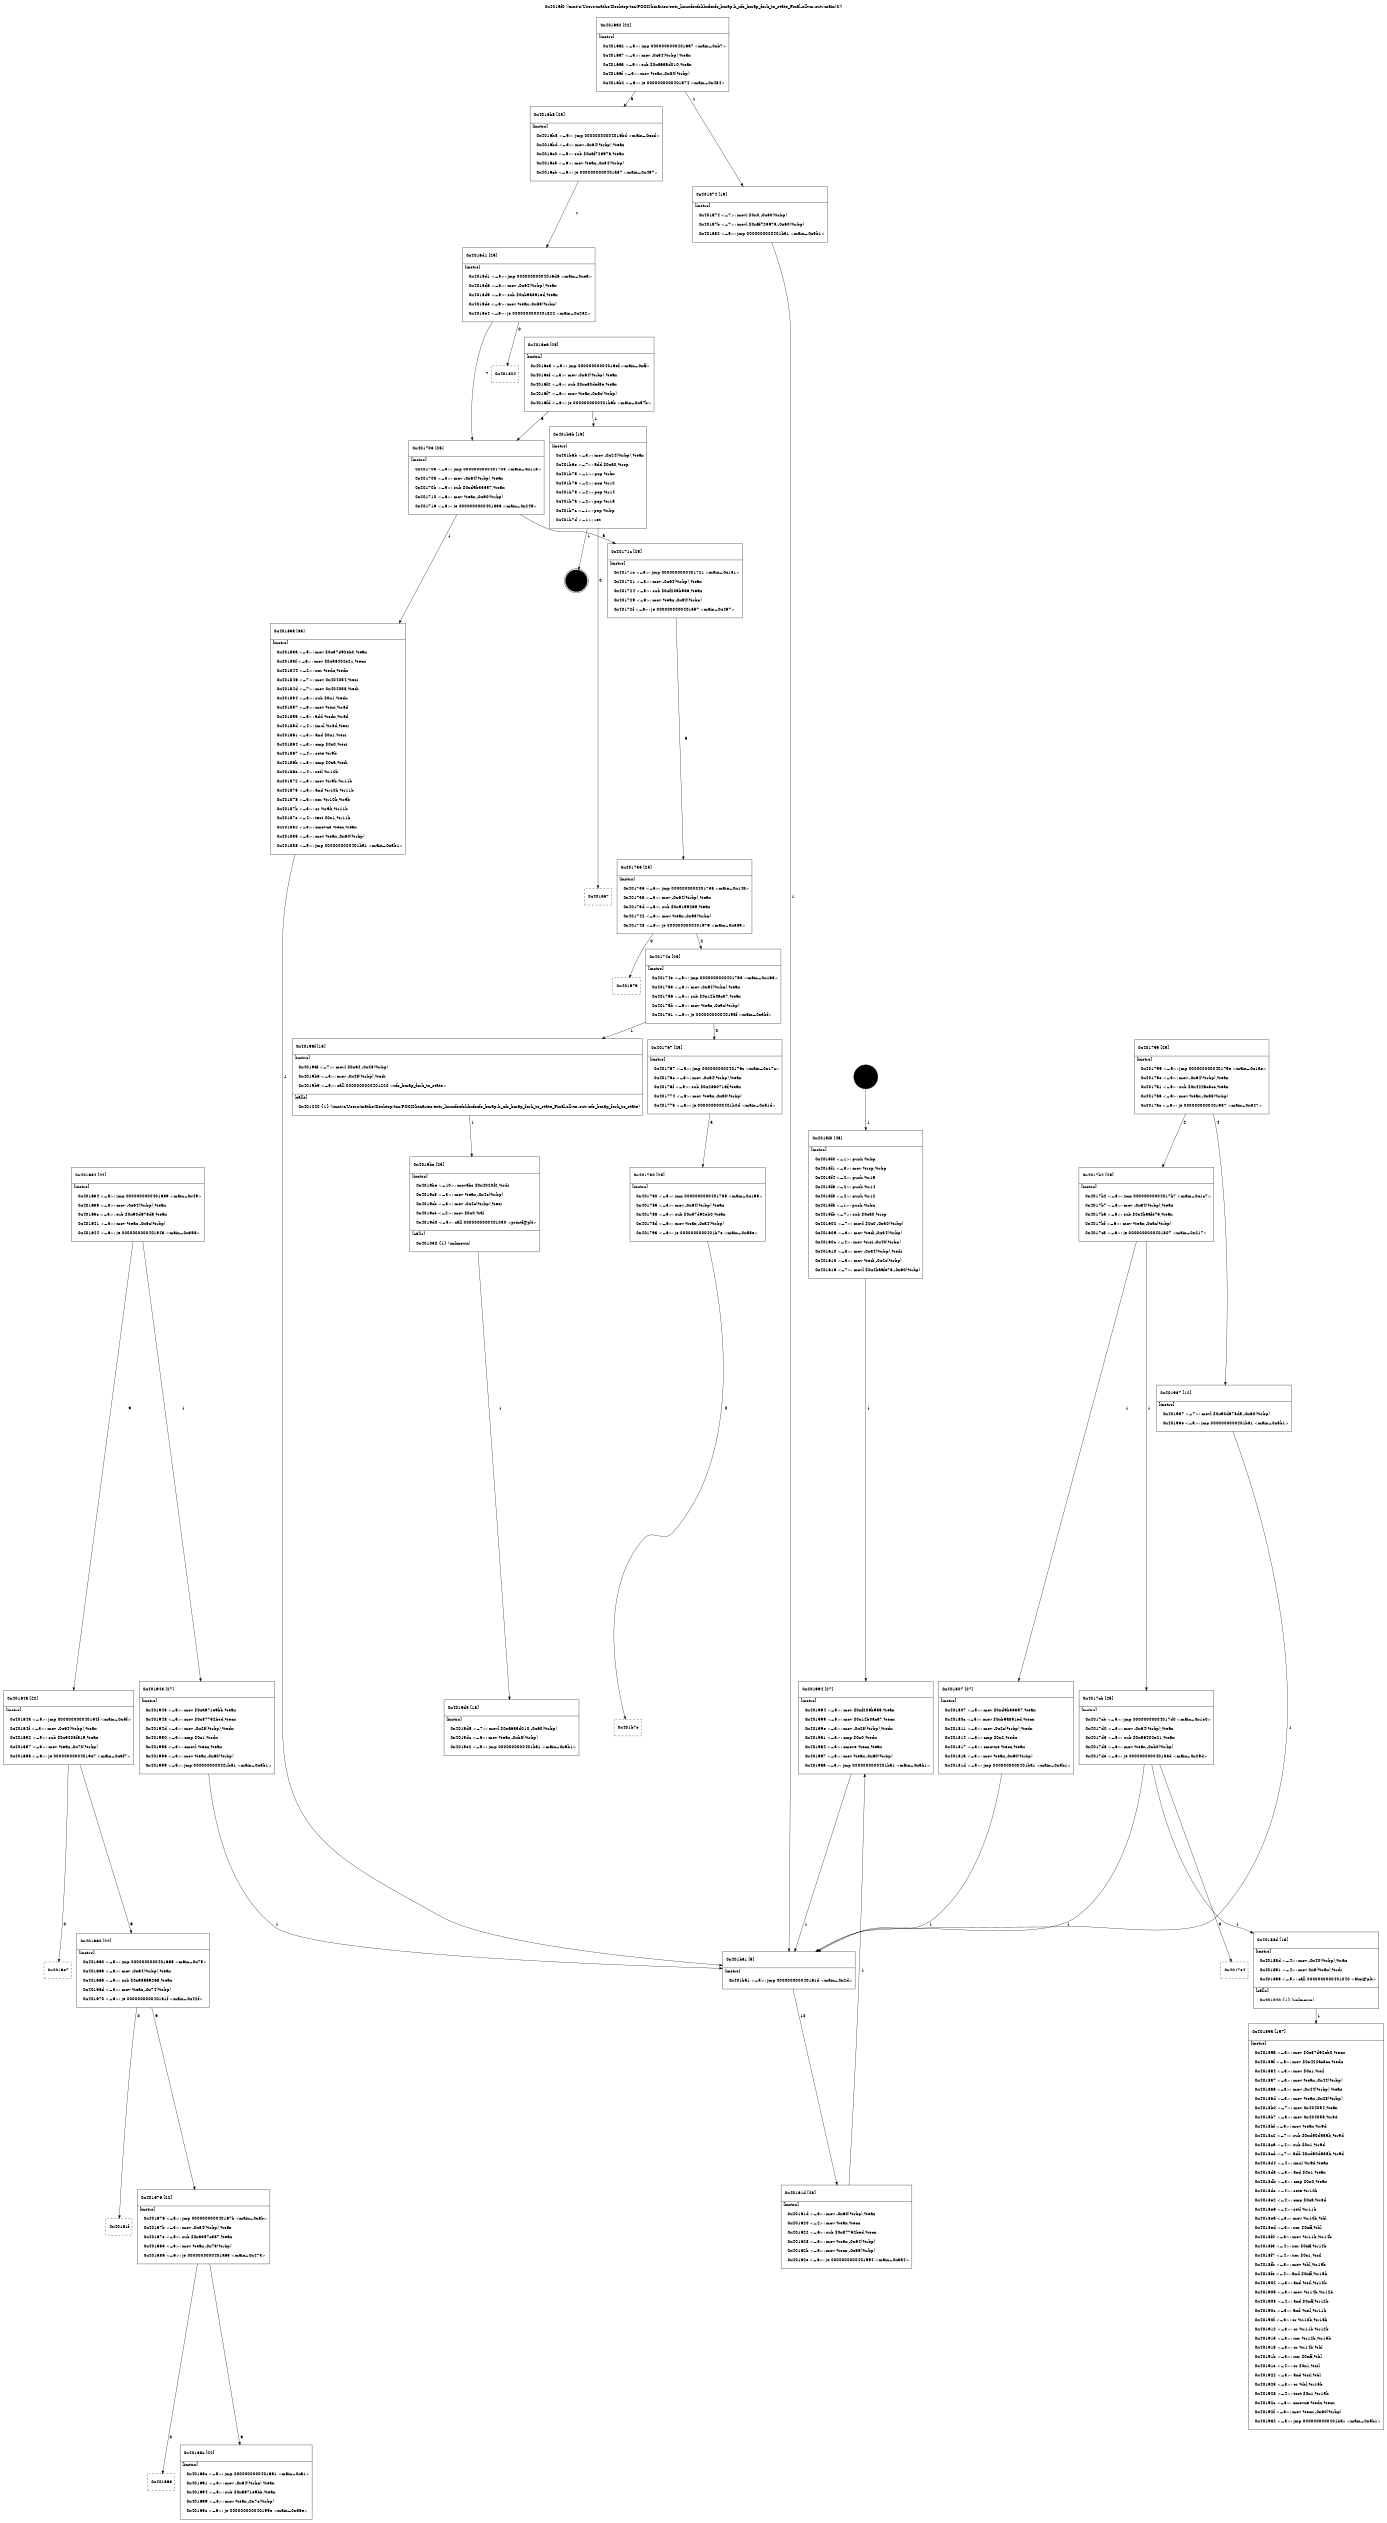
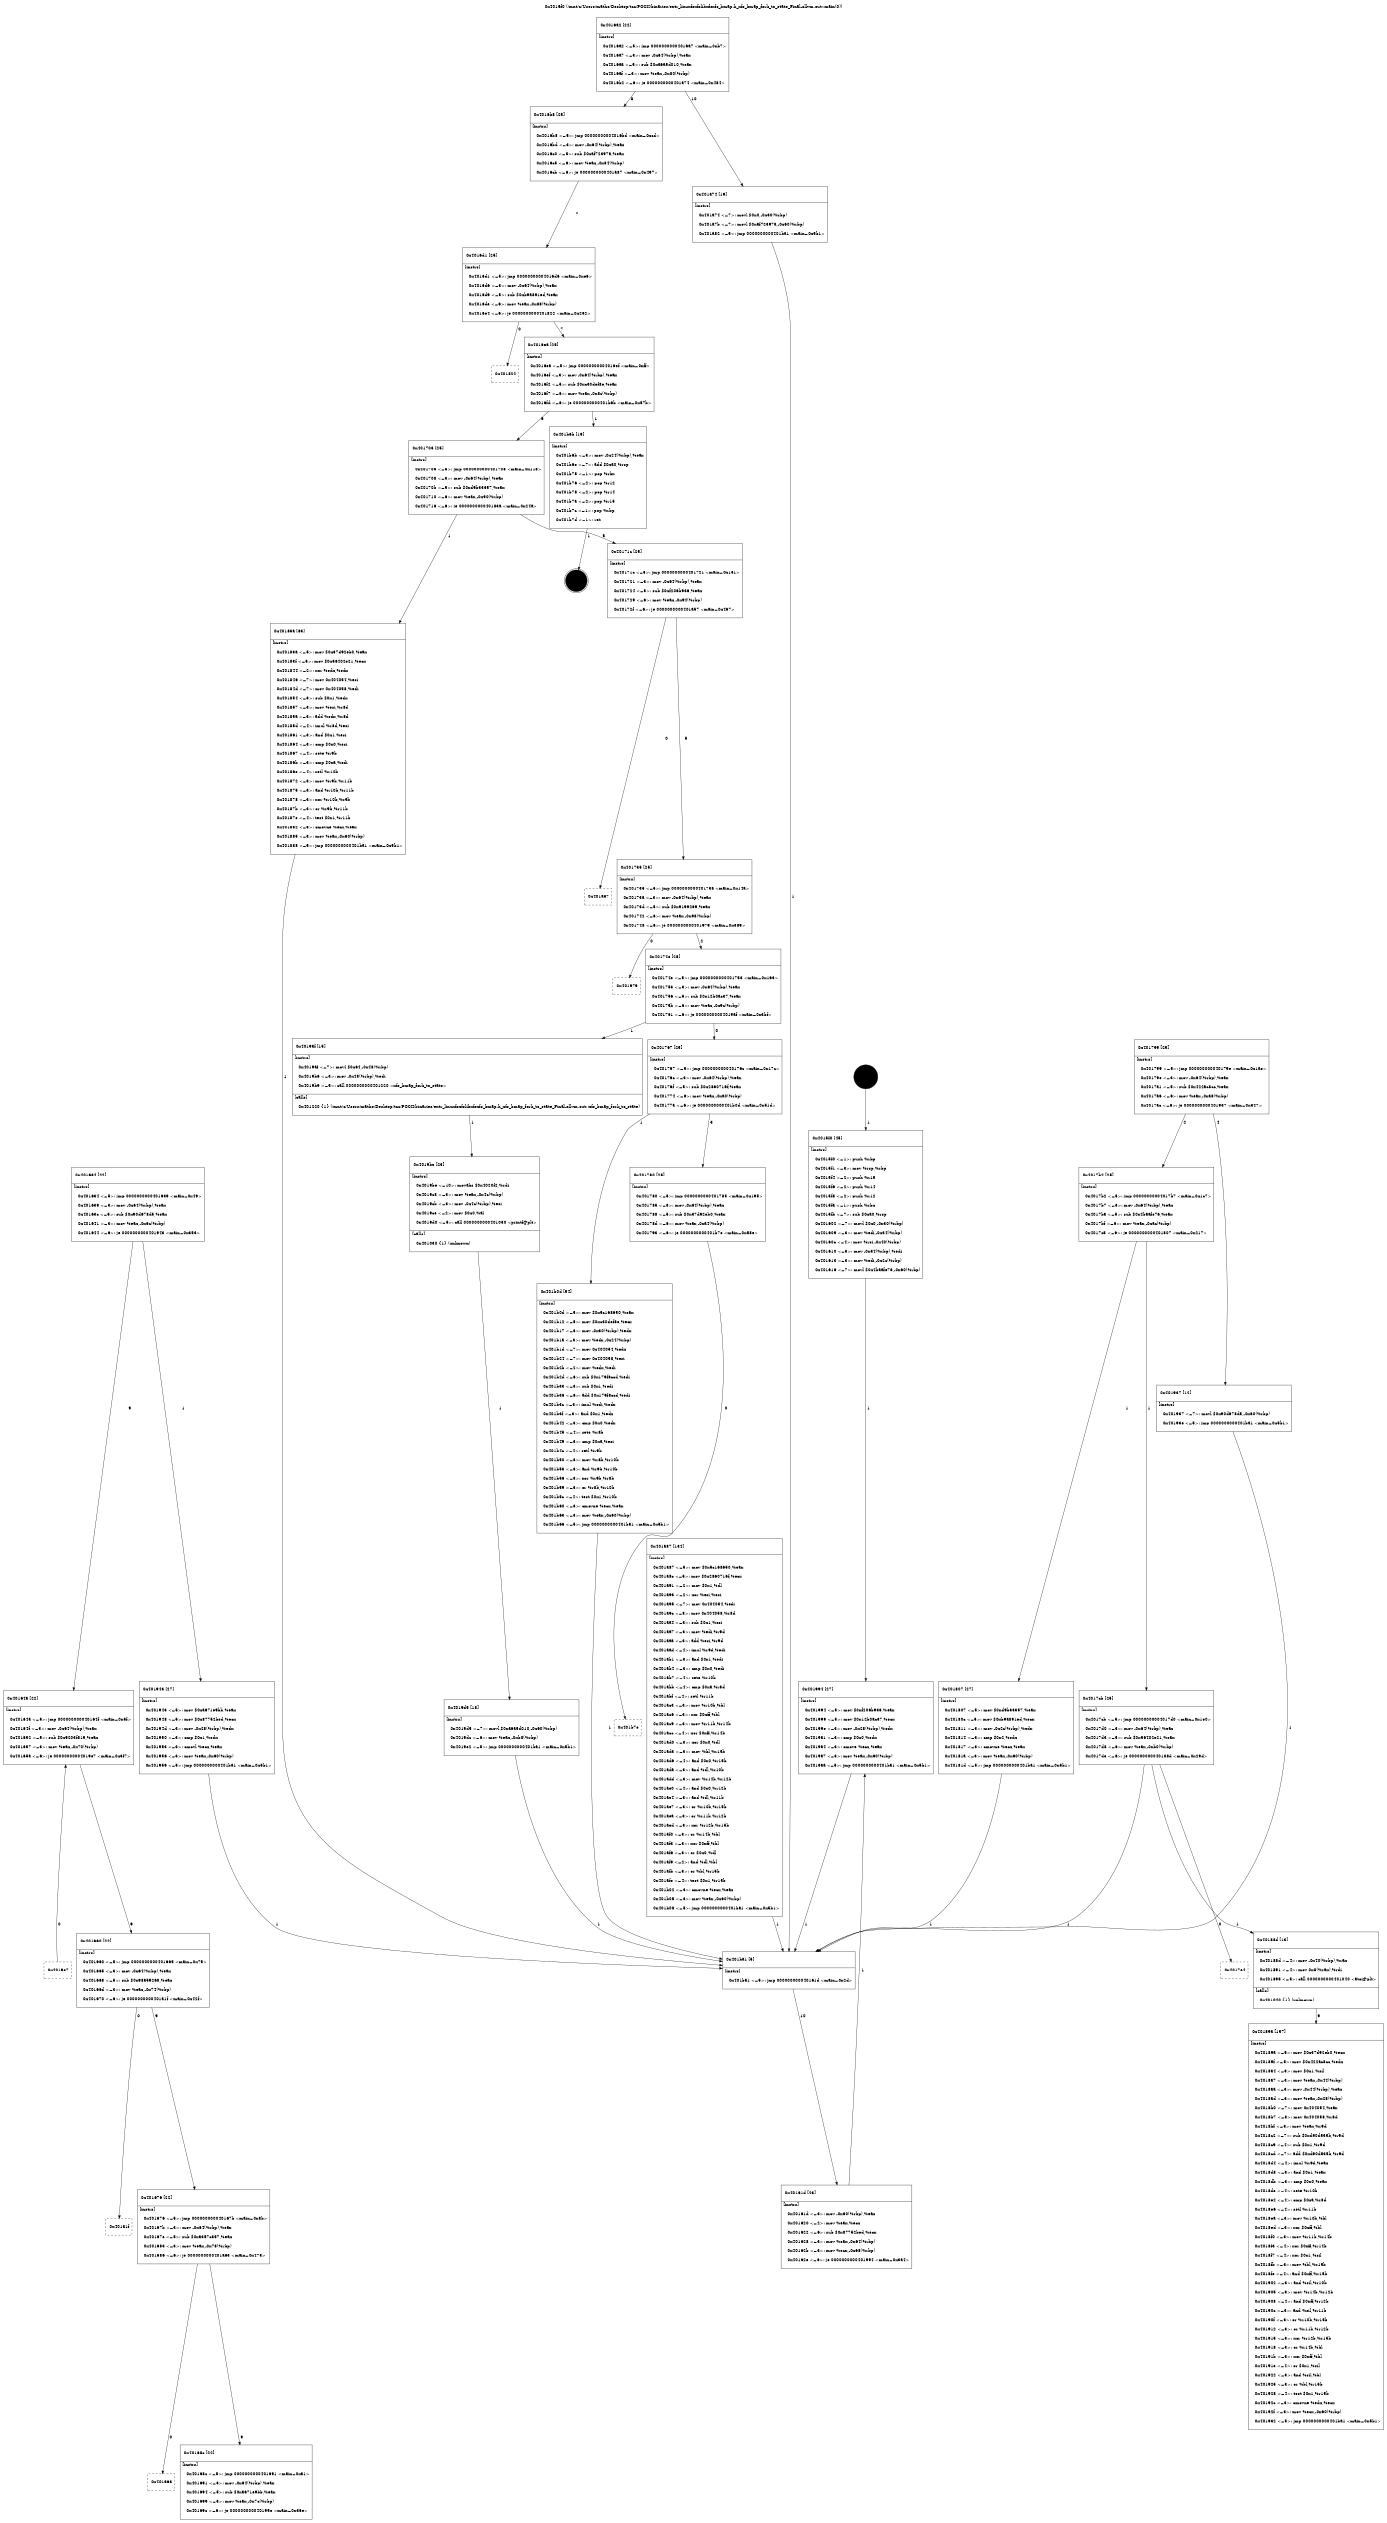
(693, 99) -> (693, 99)
(474, 378) -> (558, 328)
(598, 707) -> (633, 752)
none -> (605, 1408)
none -> (715, 1728)
(66, 1862) -> (59, 1865)
none -> (574, 1903)
(1318, 2016) -> (1318, 2016)
